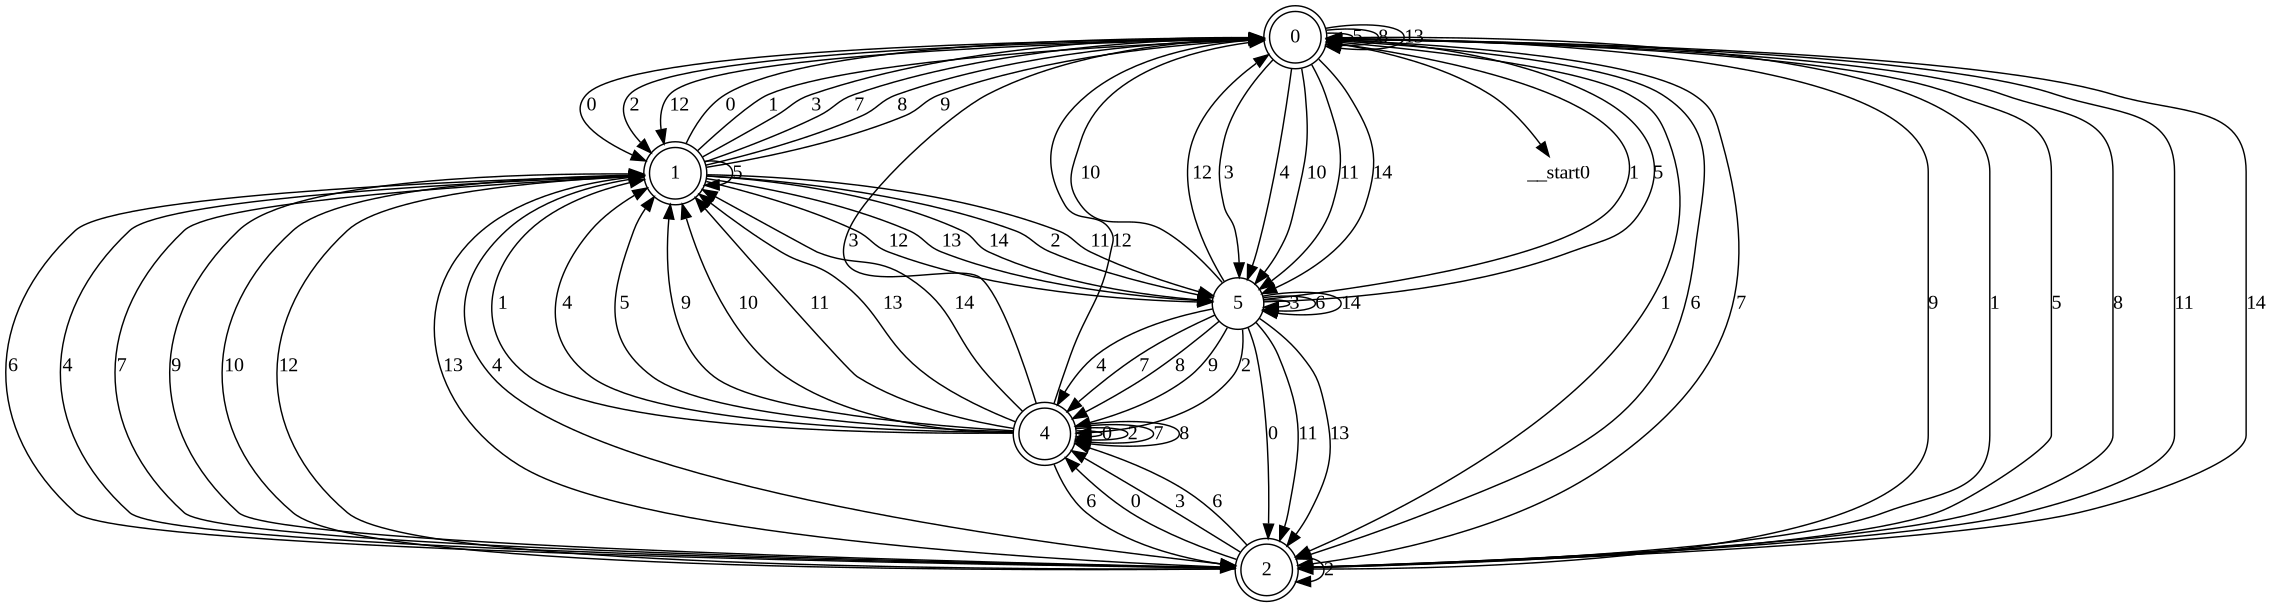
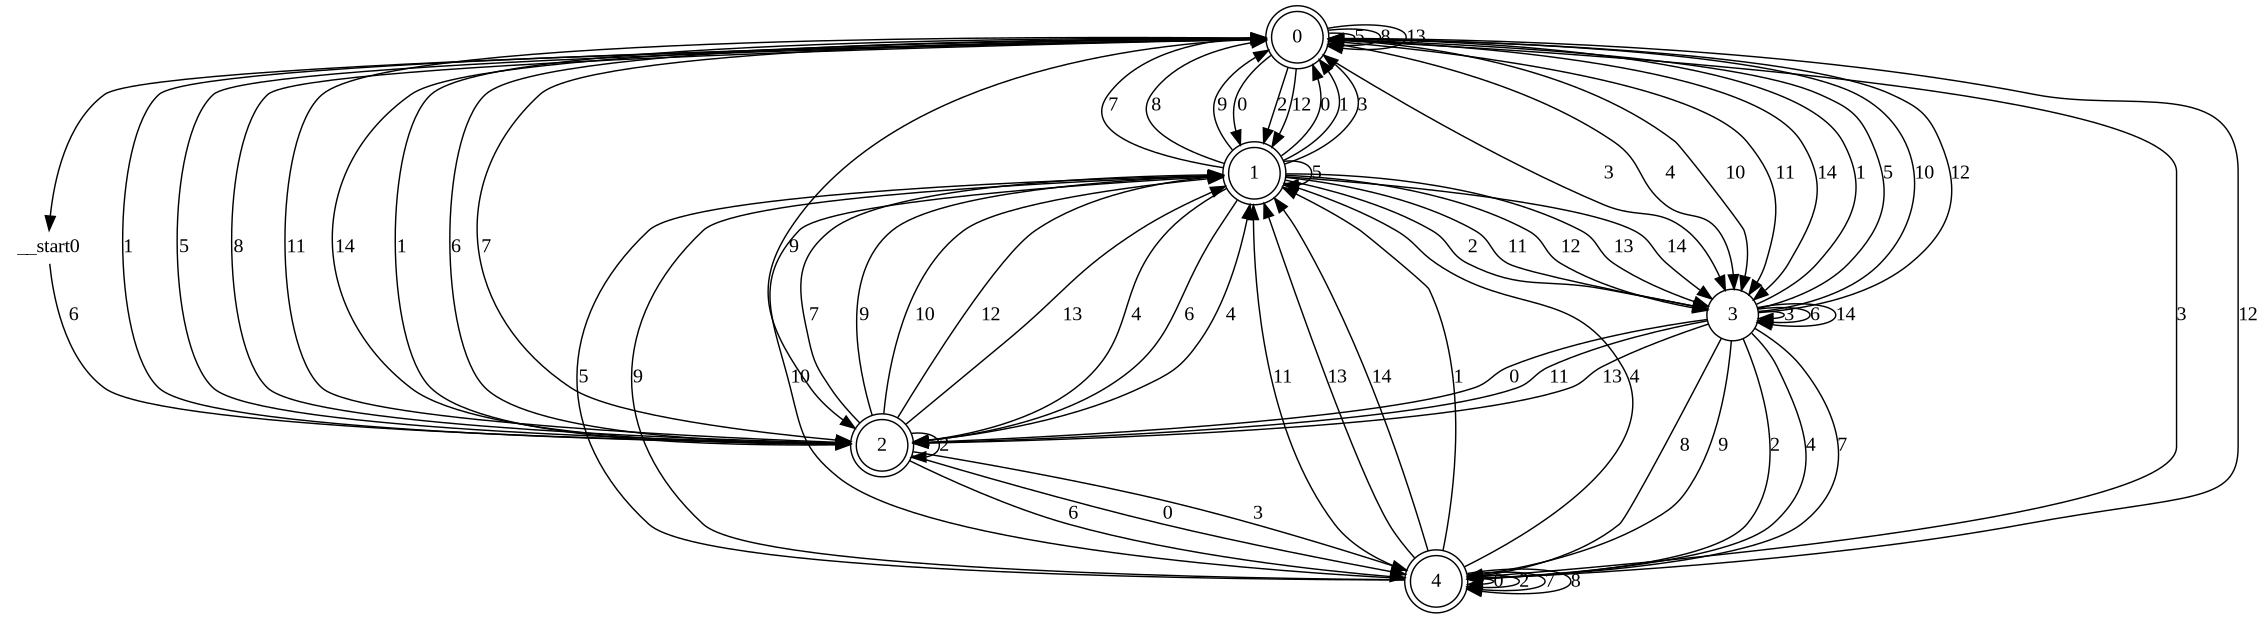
(1238, 304) -> (1733, 315)
(1123, 536) -> (181, 408)
